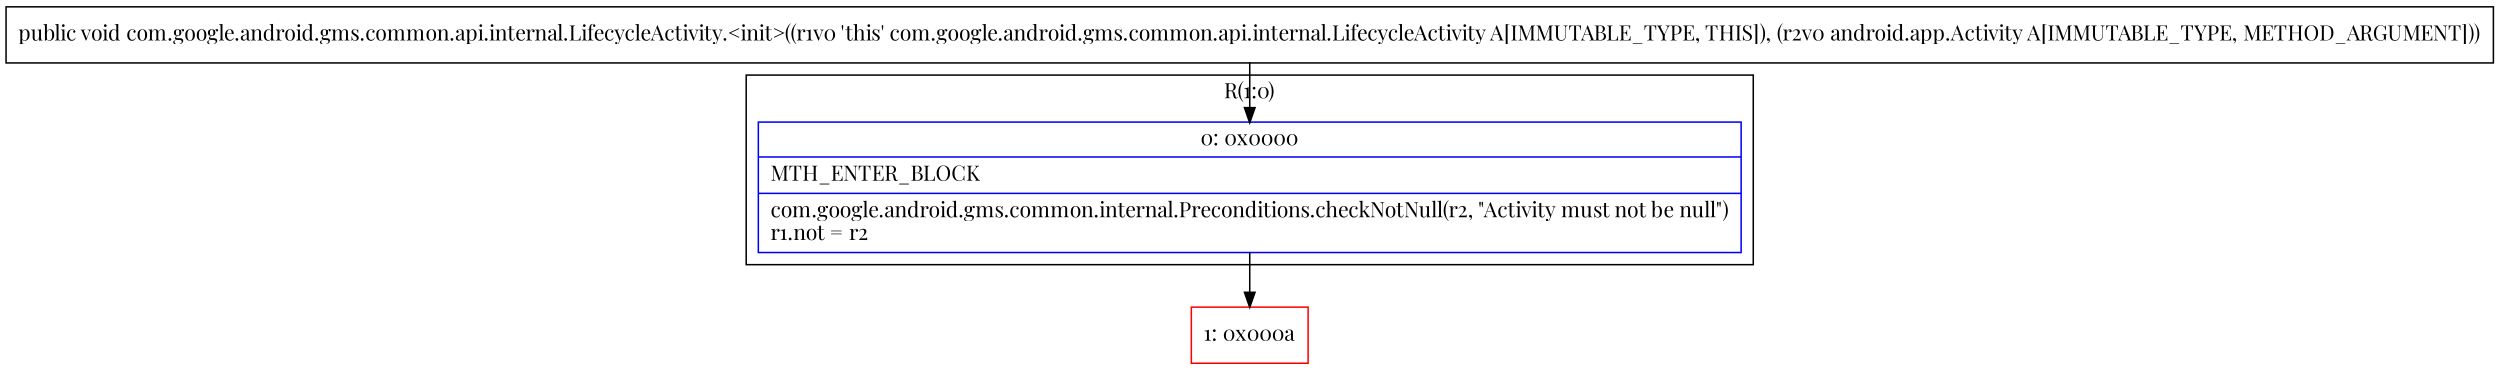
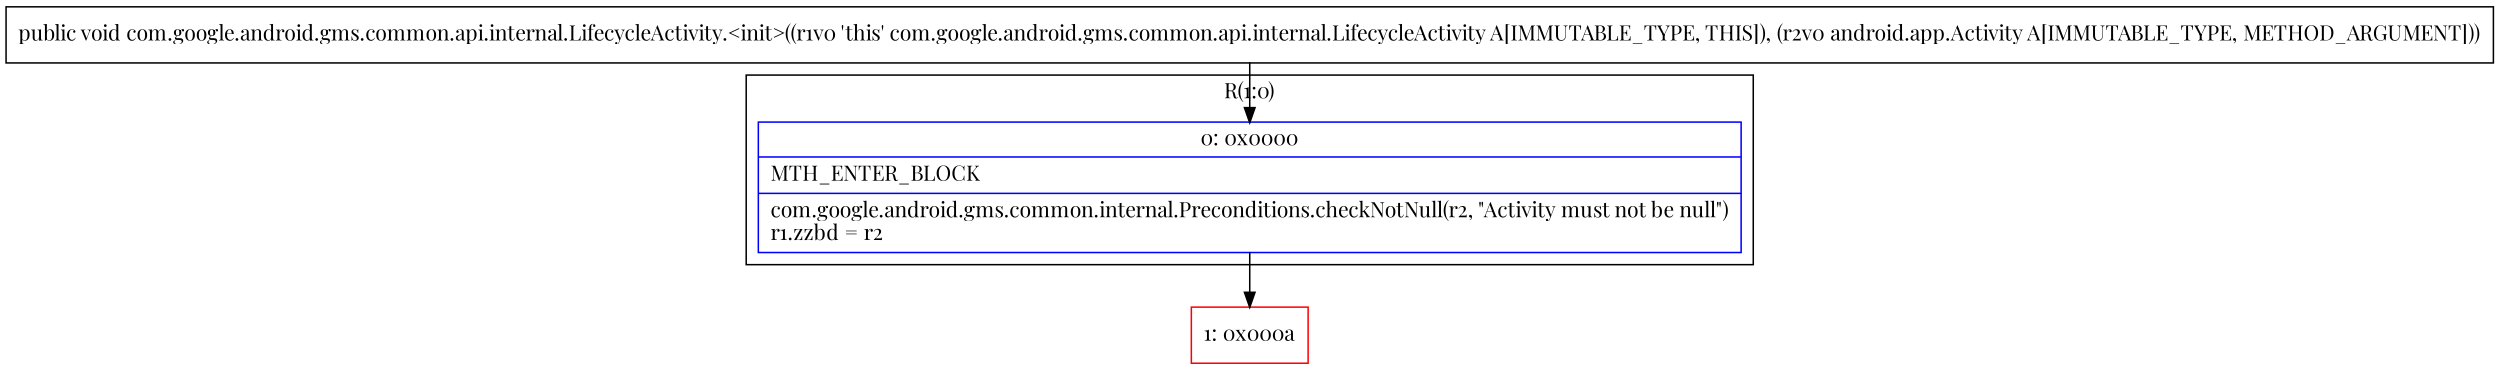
(820, 234) -> (827, 234)
